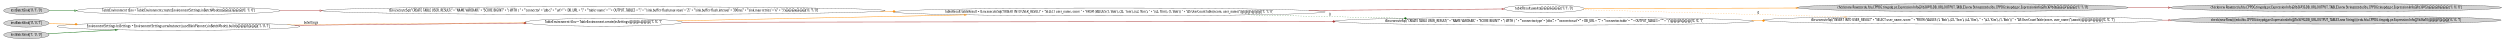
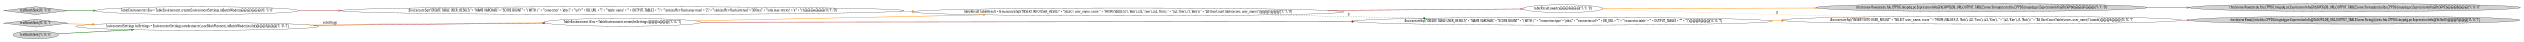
(26, 11) -> (36, 11)
(26, 23) -> (36, 23)
